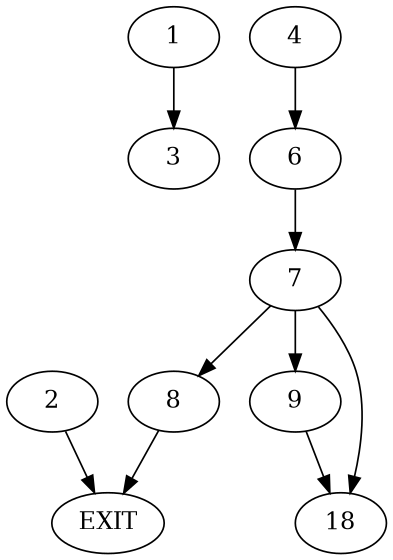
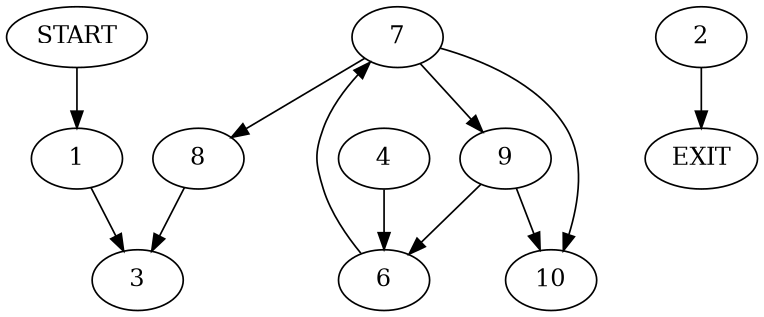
none -> (77, 37)
none -> (451, 213)
(145, 454) -> (172, 212)
(341, 523) -> (551, 280)
